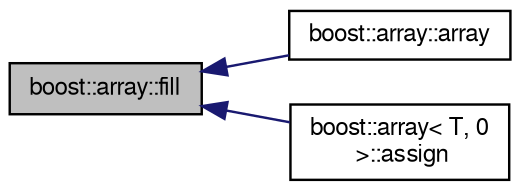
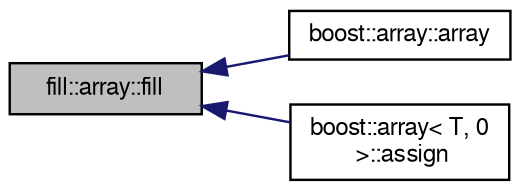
(106, 89) -> (106, 89)
